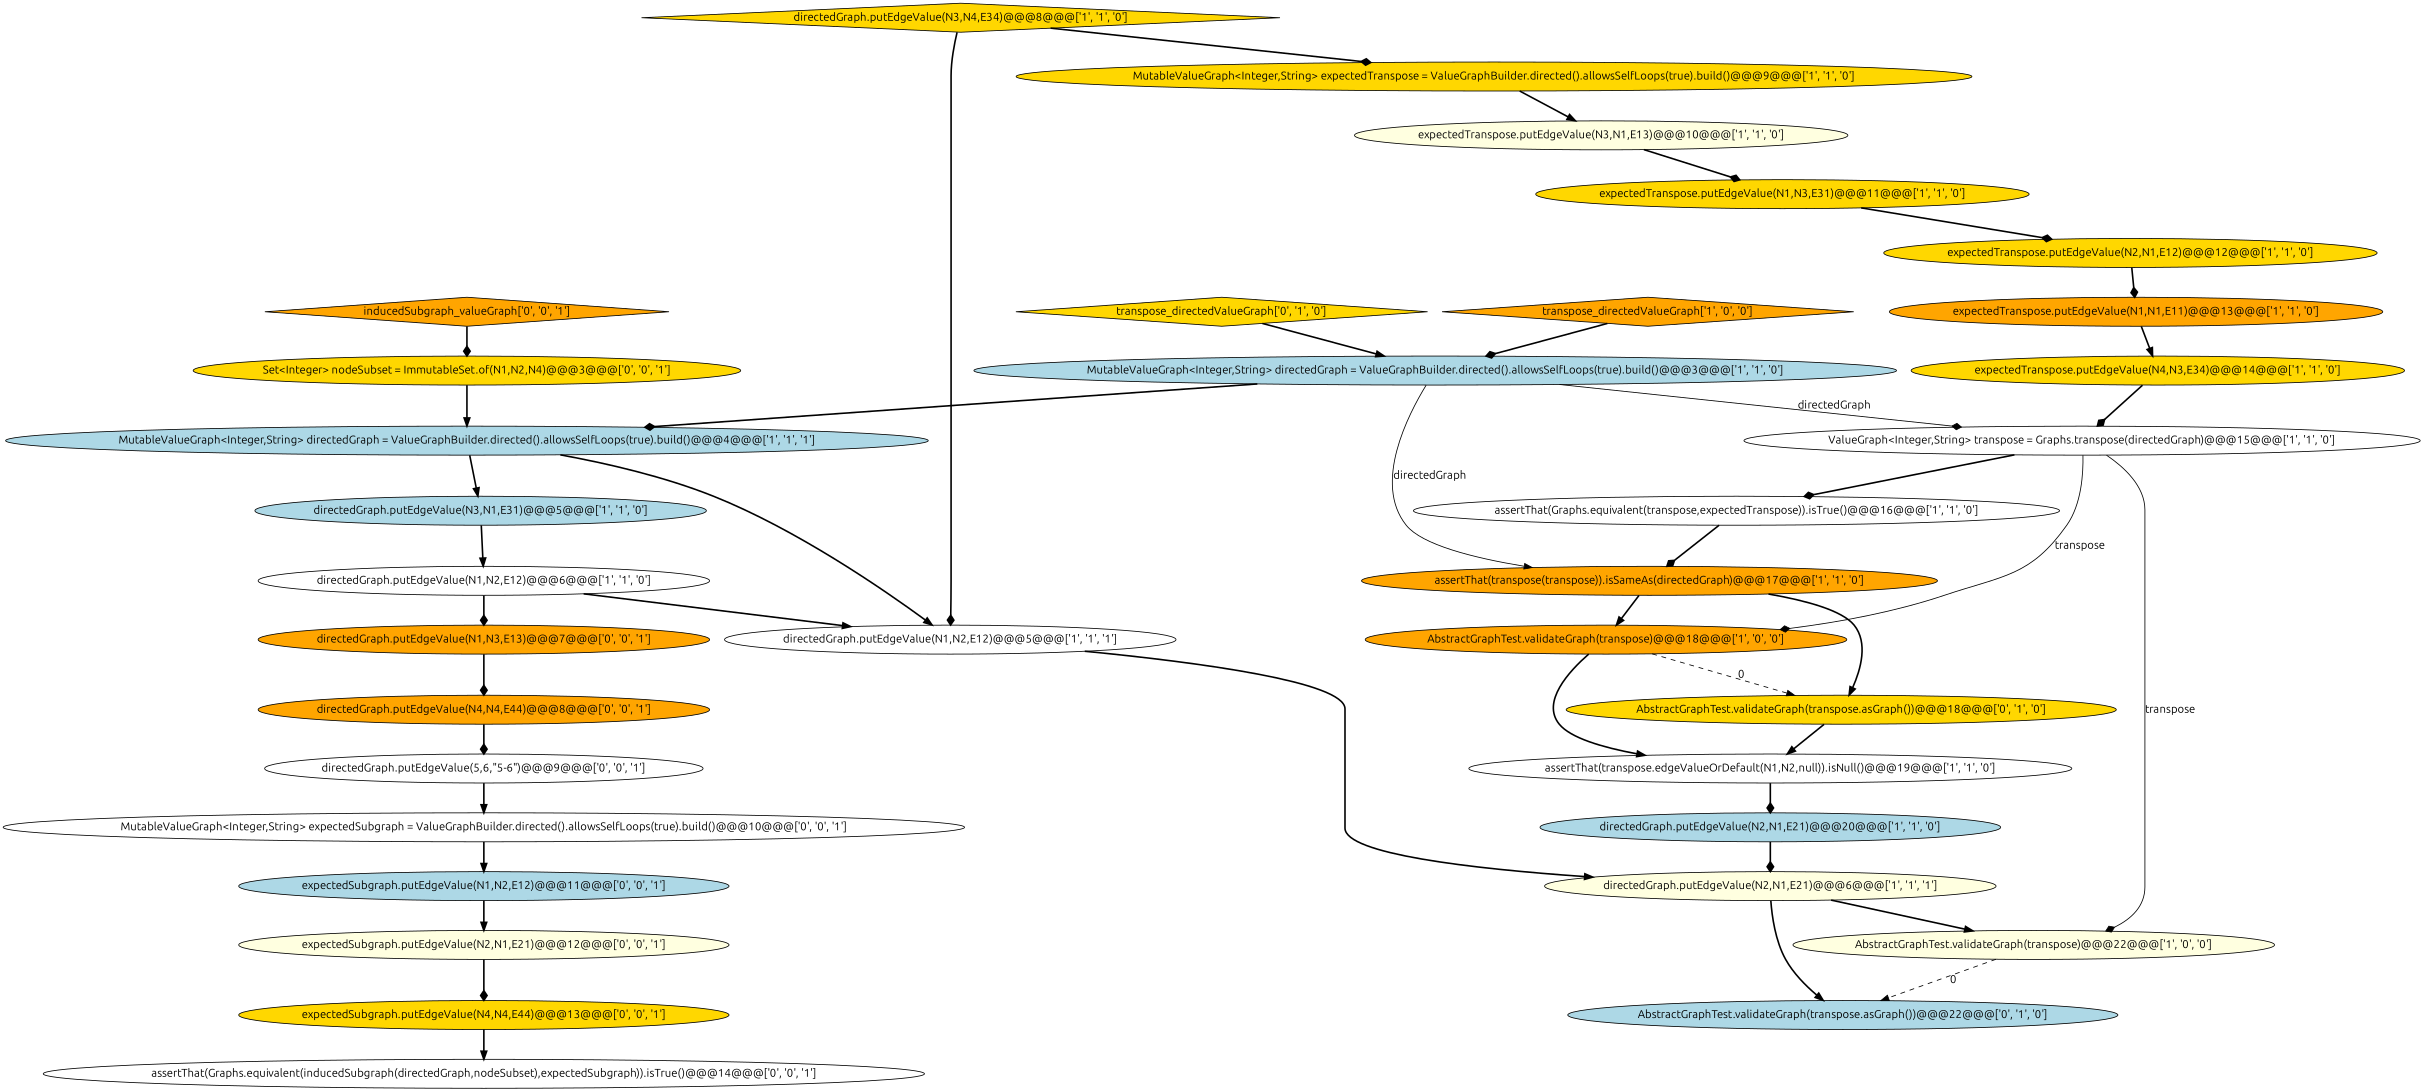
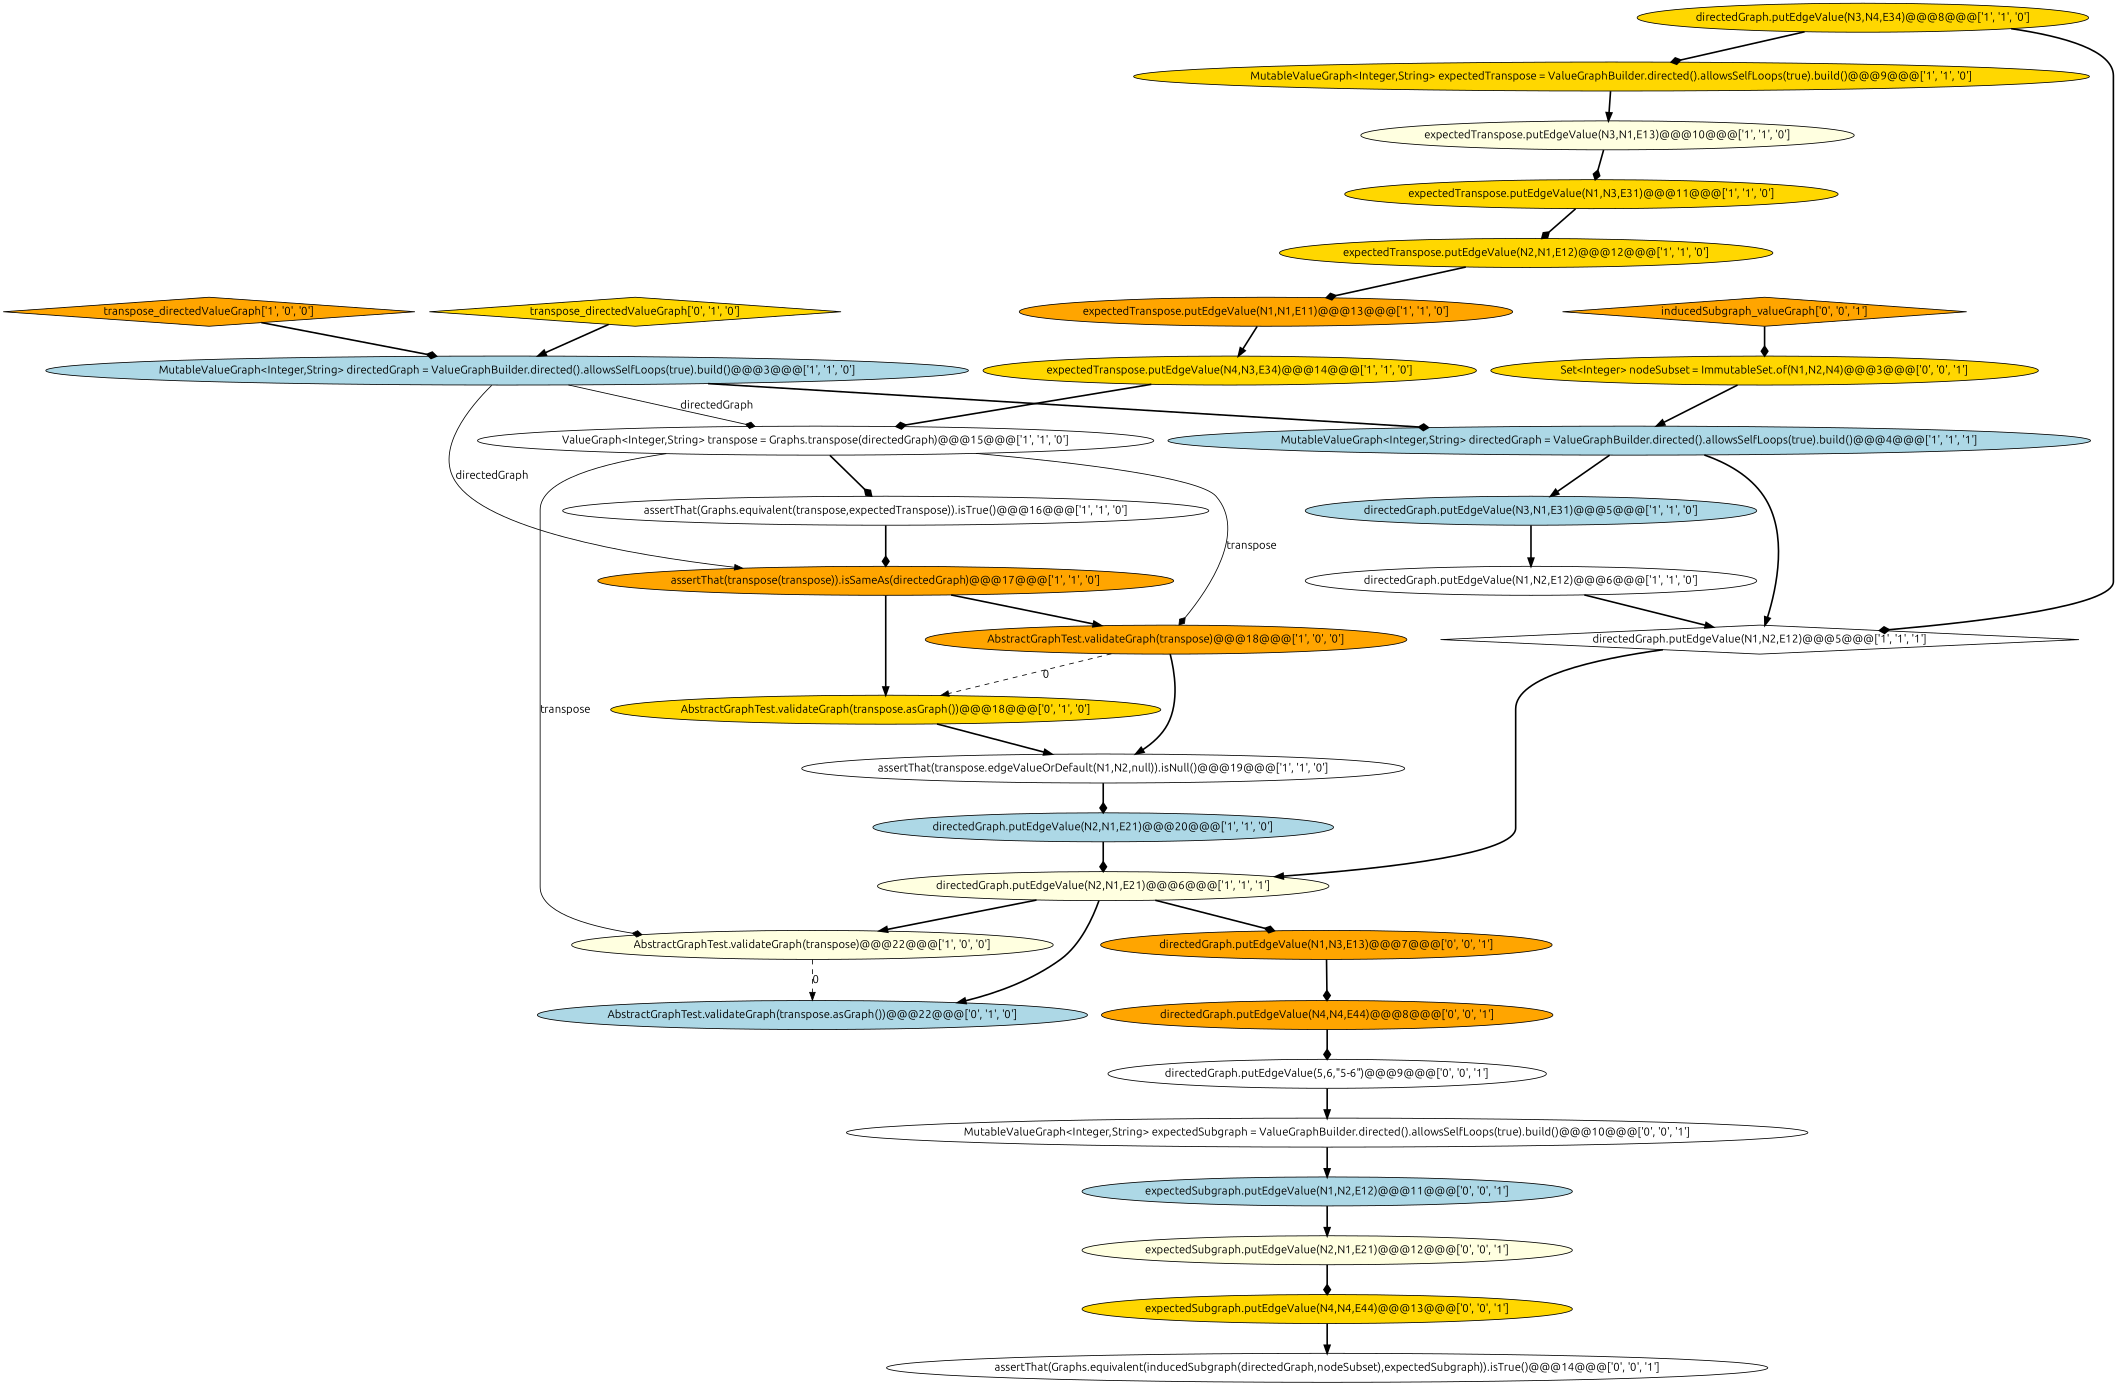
(961, 18) -> (1863, 18)
(484, 605) -> (1210, 914)
(950, 640) -> (1760, 640)
